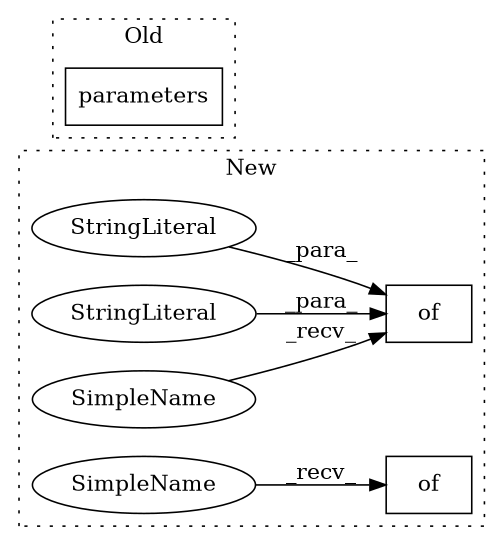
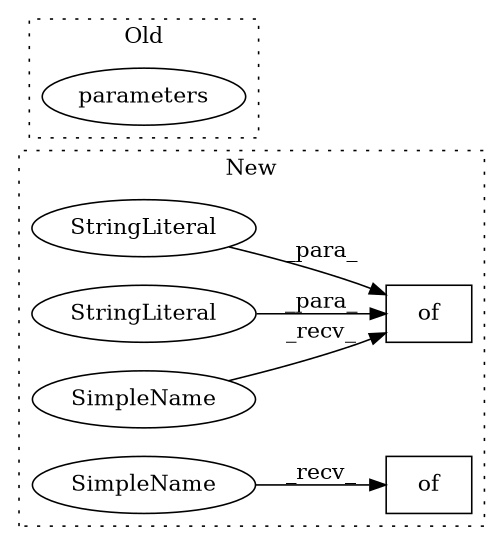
(144, 97) -> (144, 97)
